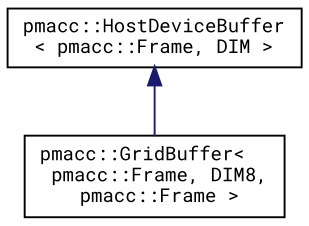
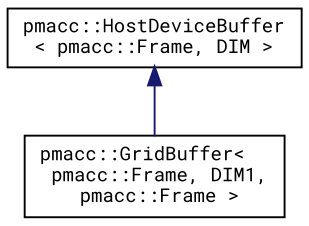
(155, 176) -> (155, 176)
